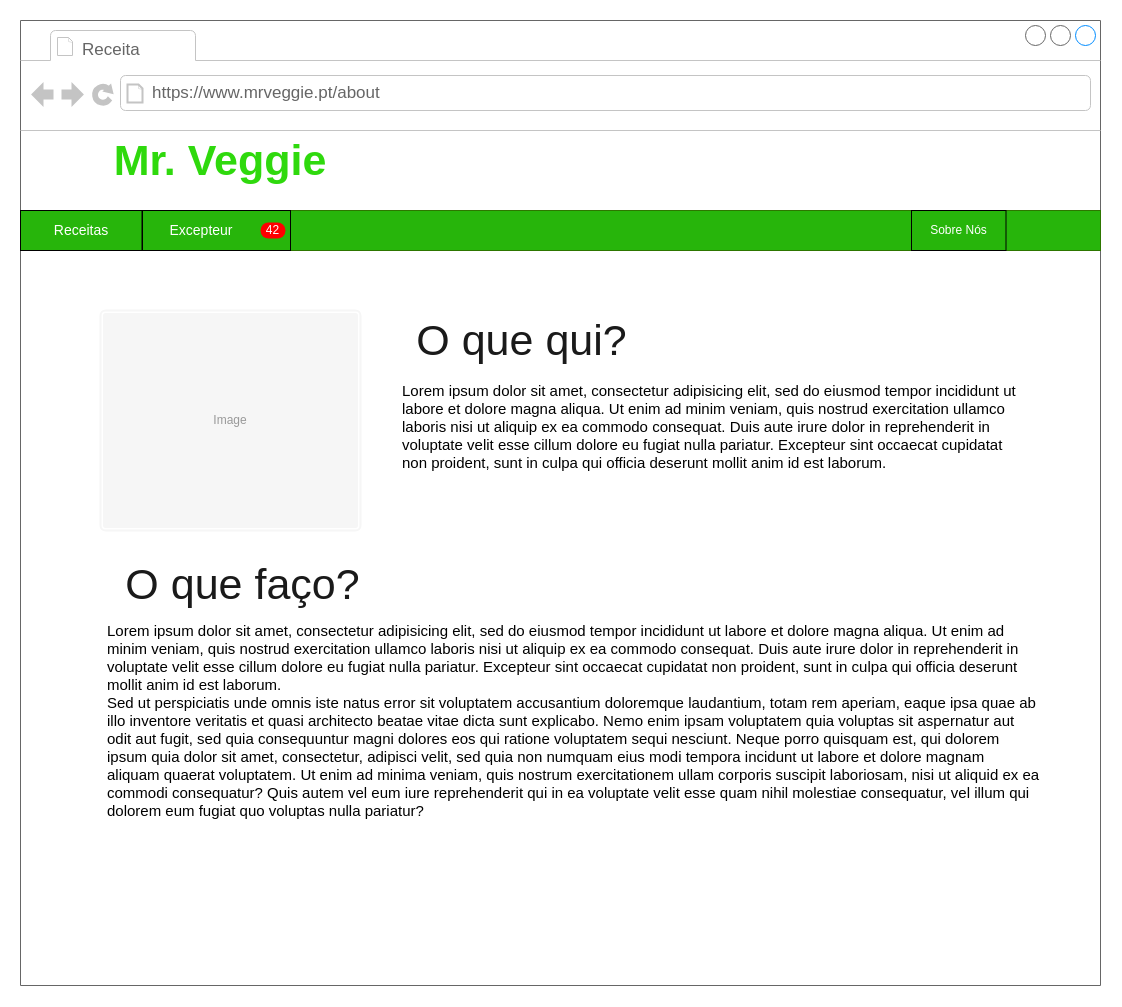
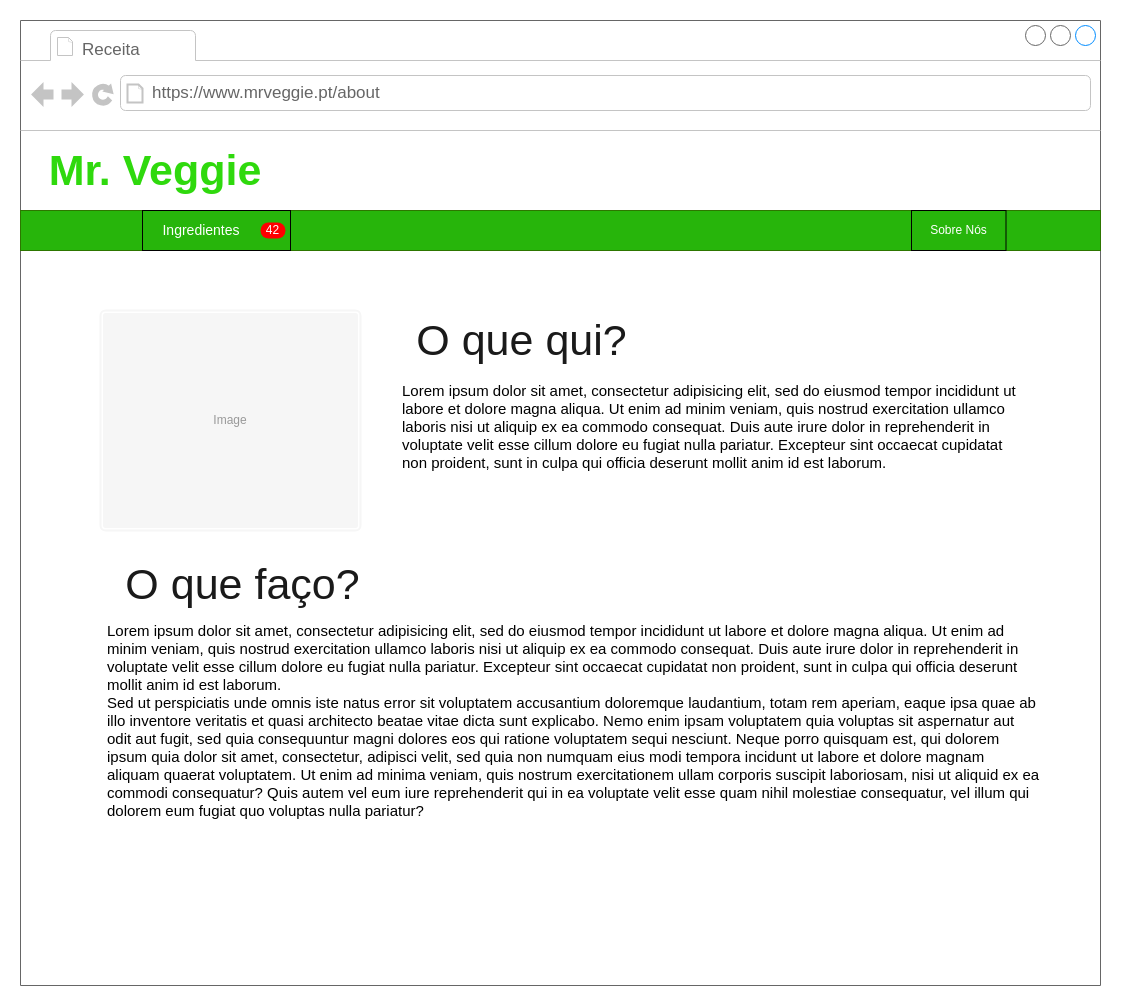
(221, 161) -> (156, 171)
(81, 231) -> none
(202, 231) -> (202, 231)
